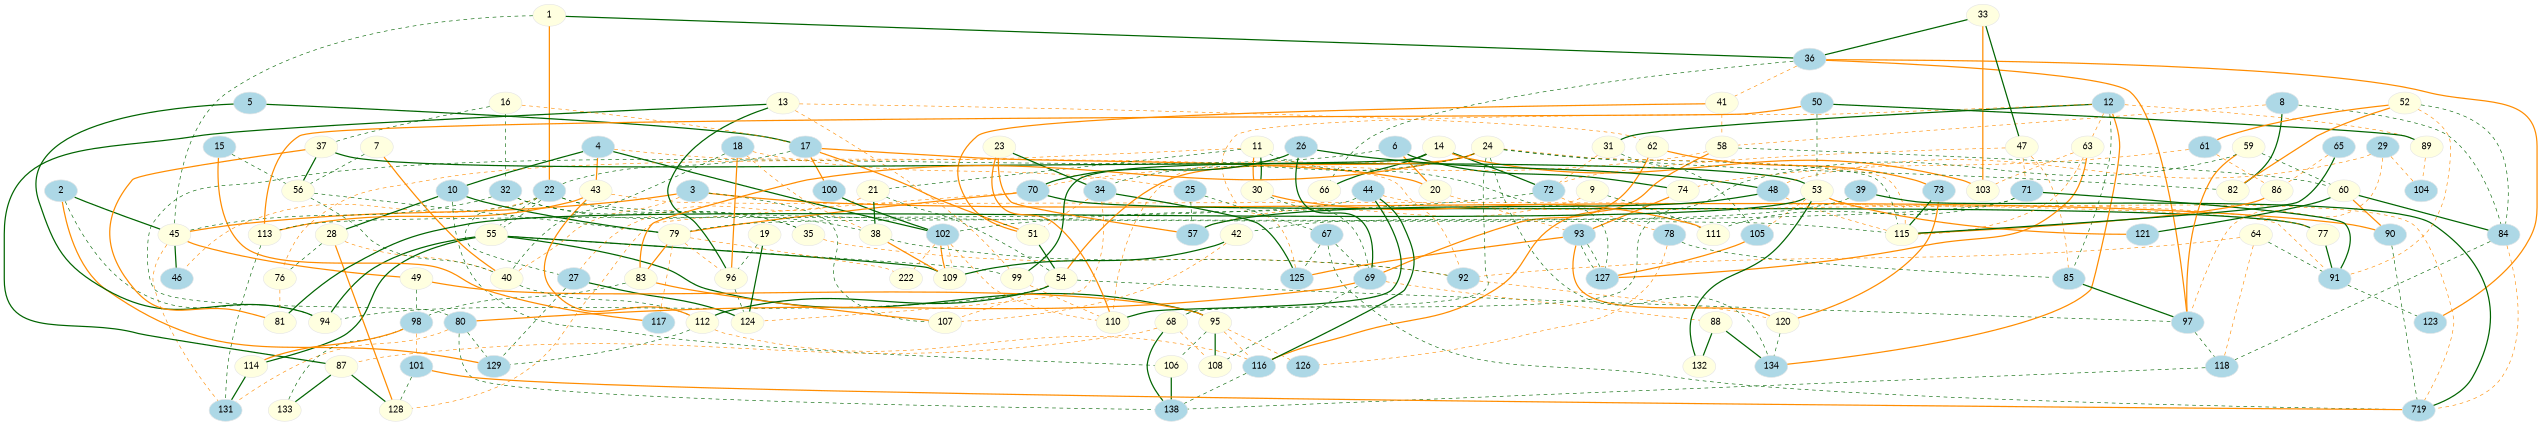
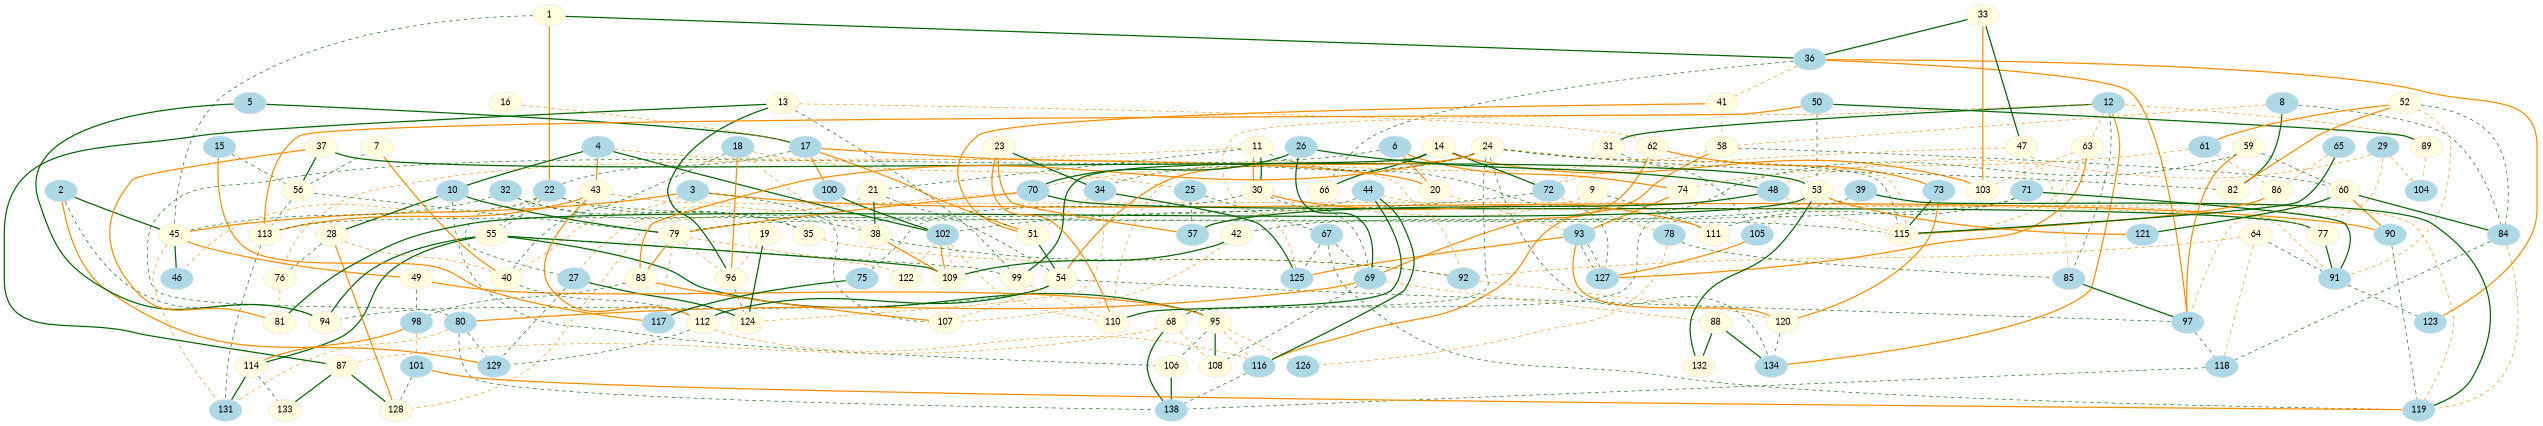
(412, 122) -> none
(505, 147) -> none
(1537, 174) -> (1537, 174)
(903, 178) -> (903, 178)
(377, 244) -> (281, 213)
(748, 257) -> (748, 257)
none -> (862, 279)
(906, 279) -> (906, 279)
(309, 366) -> (268, 388)
(2419, 410) -> (2419, 410)
